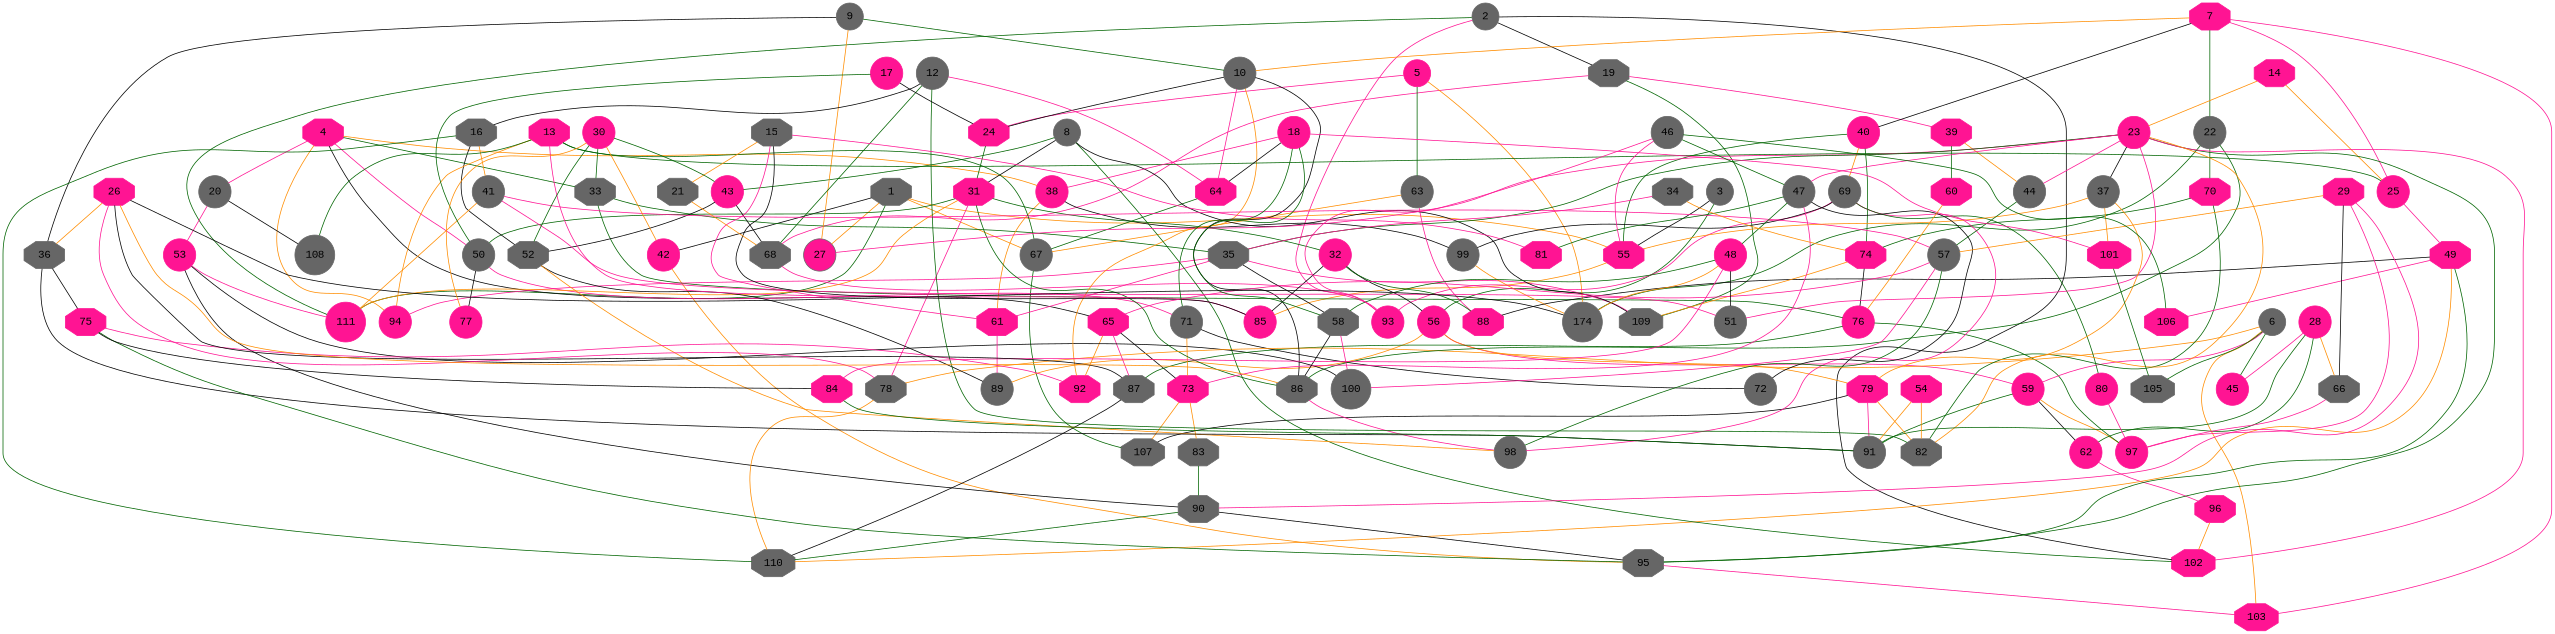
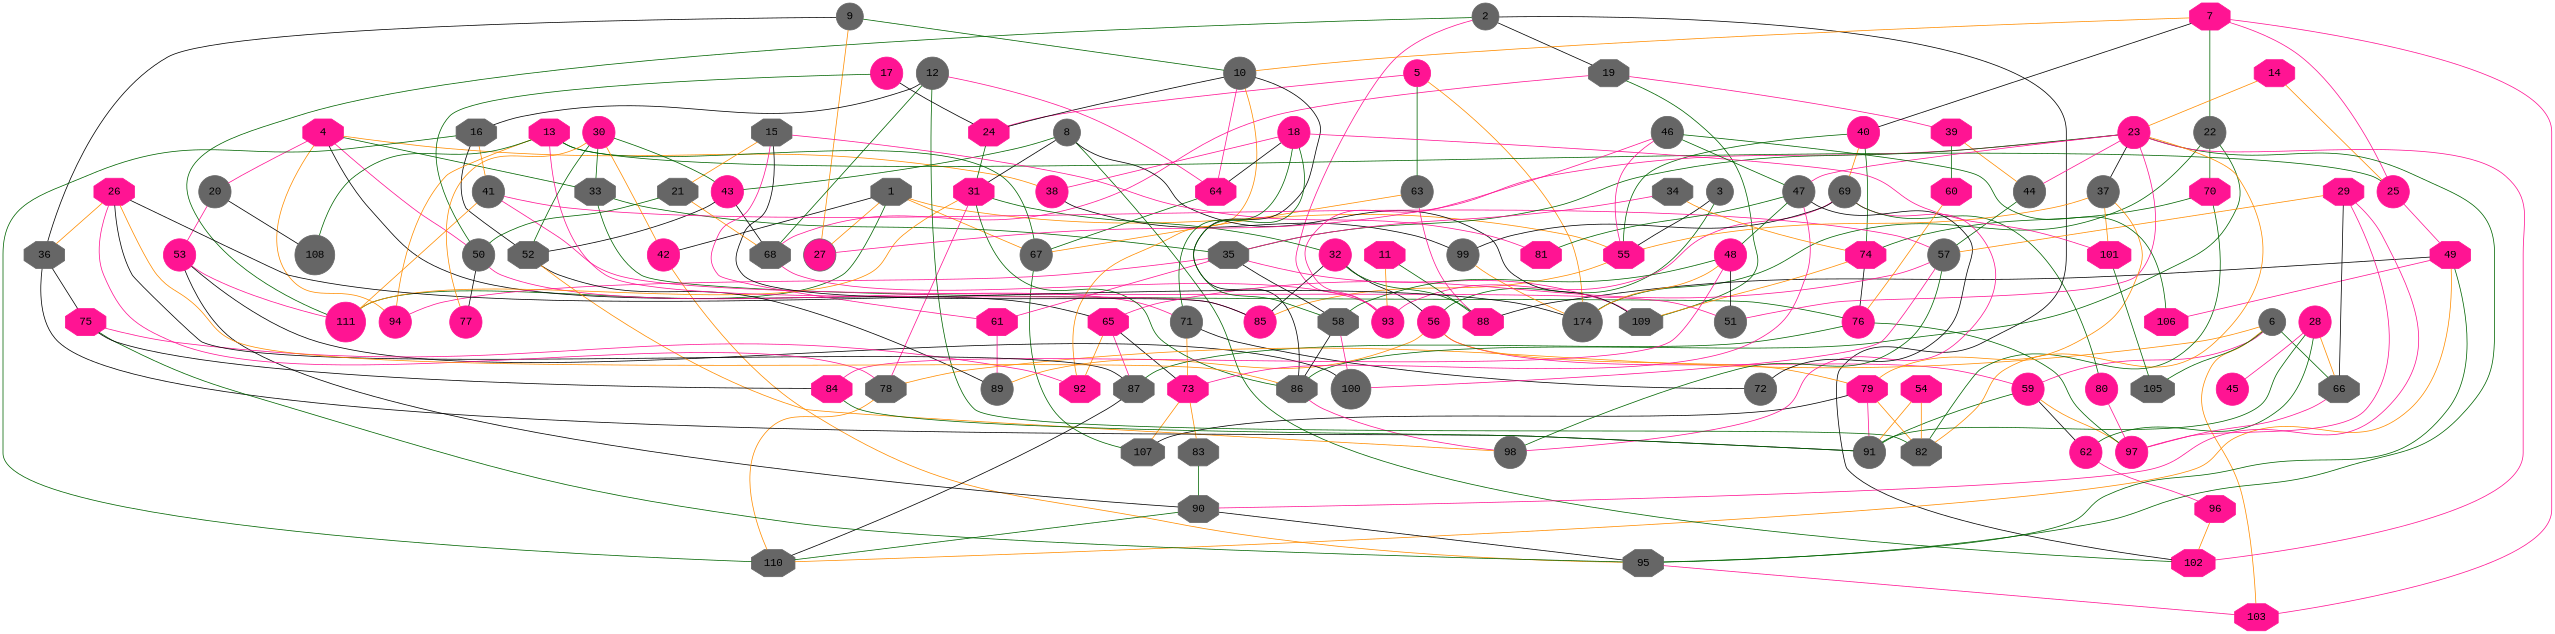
(627, 216) -> (572, 216)
(1007, 251) -> none
none -> (1385, 255)
(2253, 354) -> (2305, 355)
